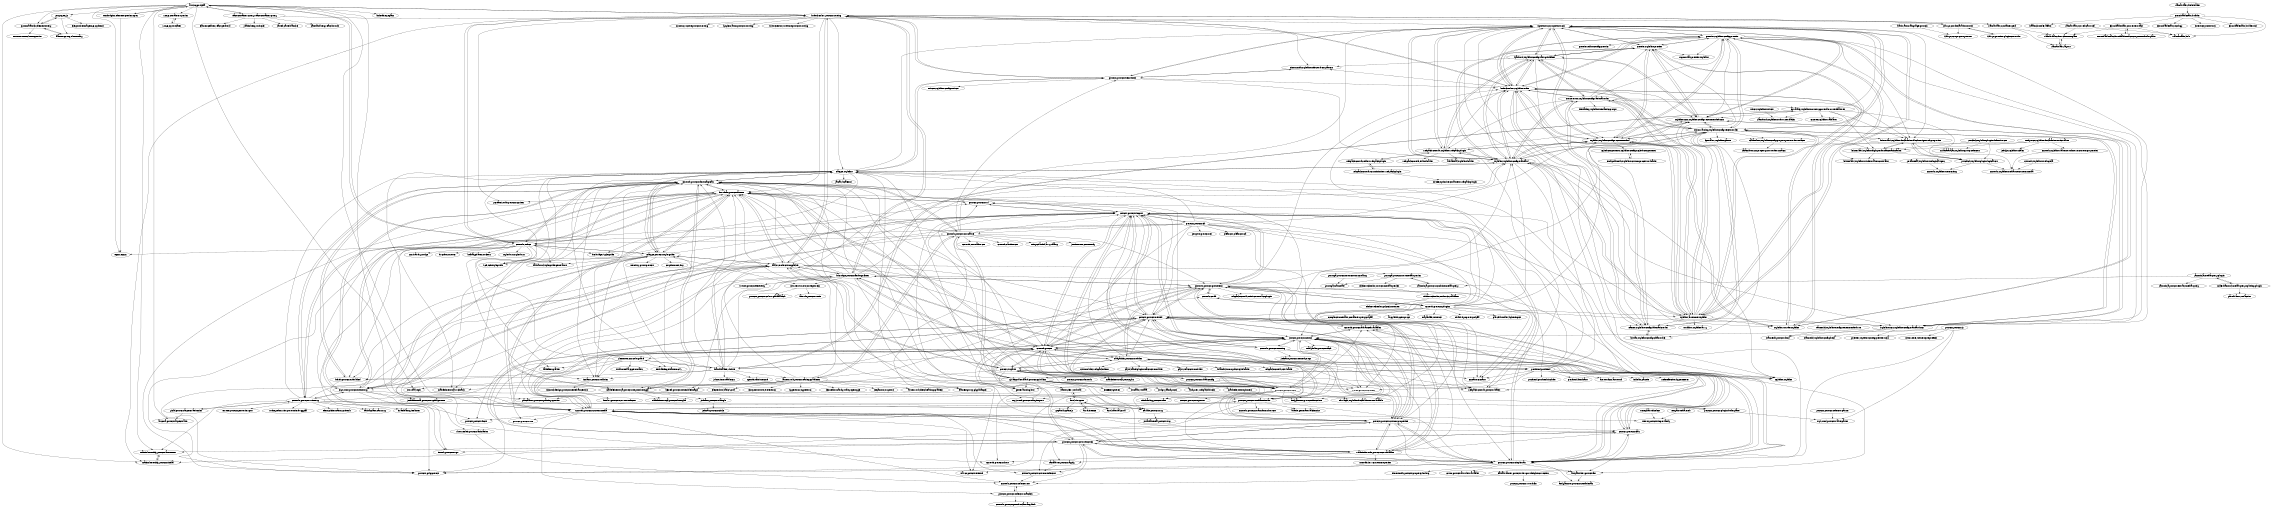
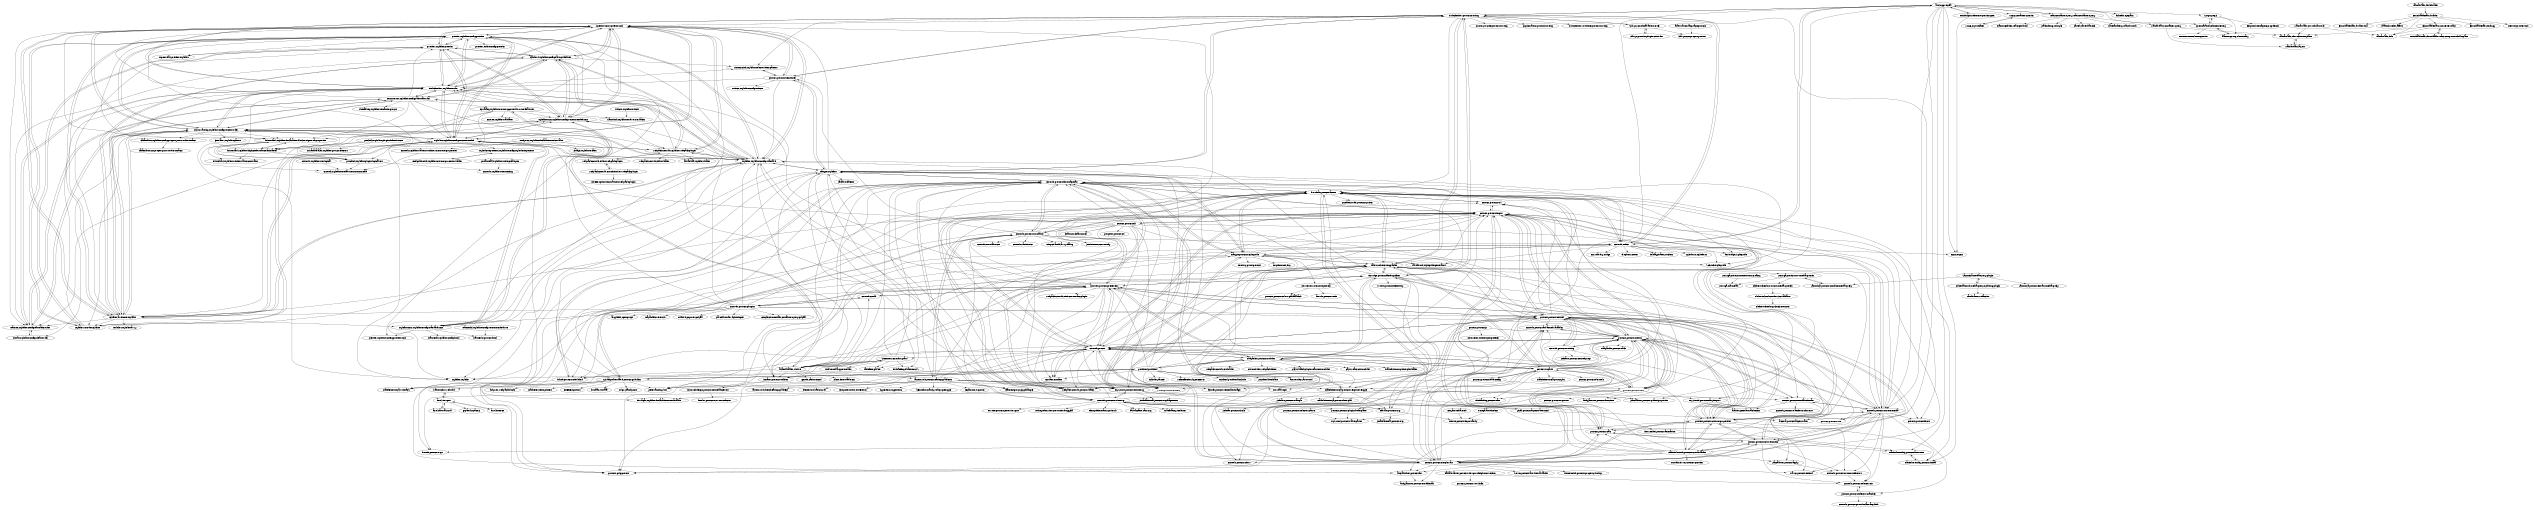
(552, 23) -> (1197, 156)
(2002, 26) -> (2166, 26)
(1837, 130) -> (111, 199)
